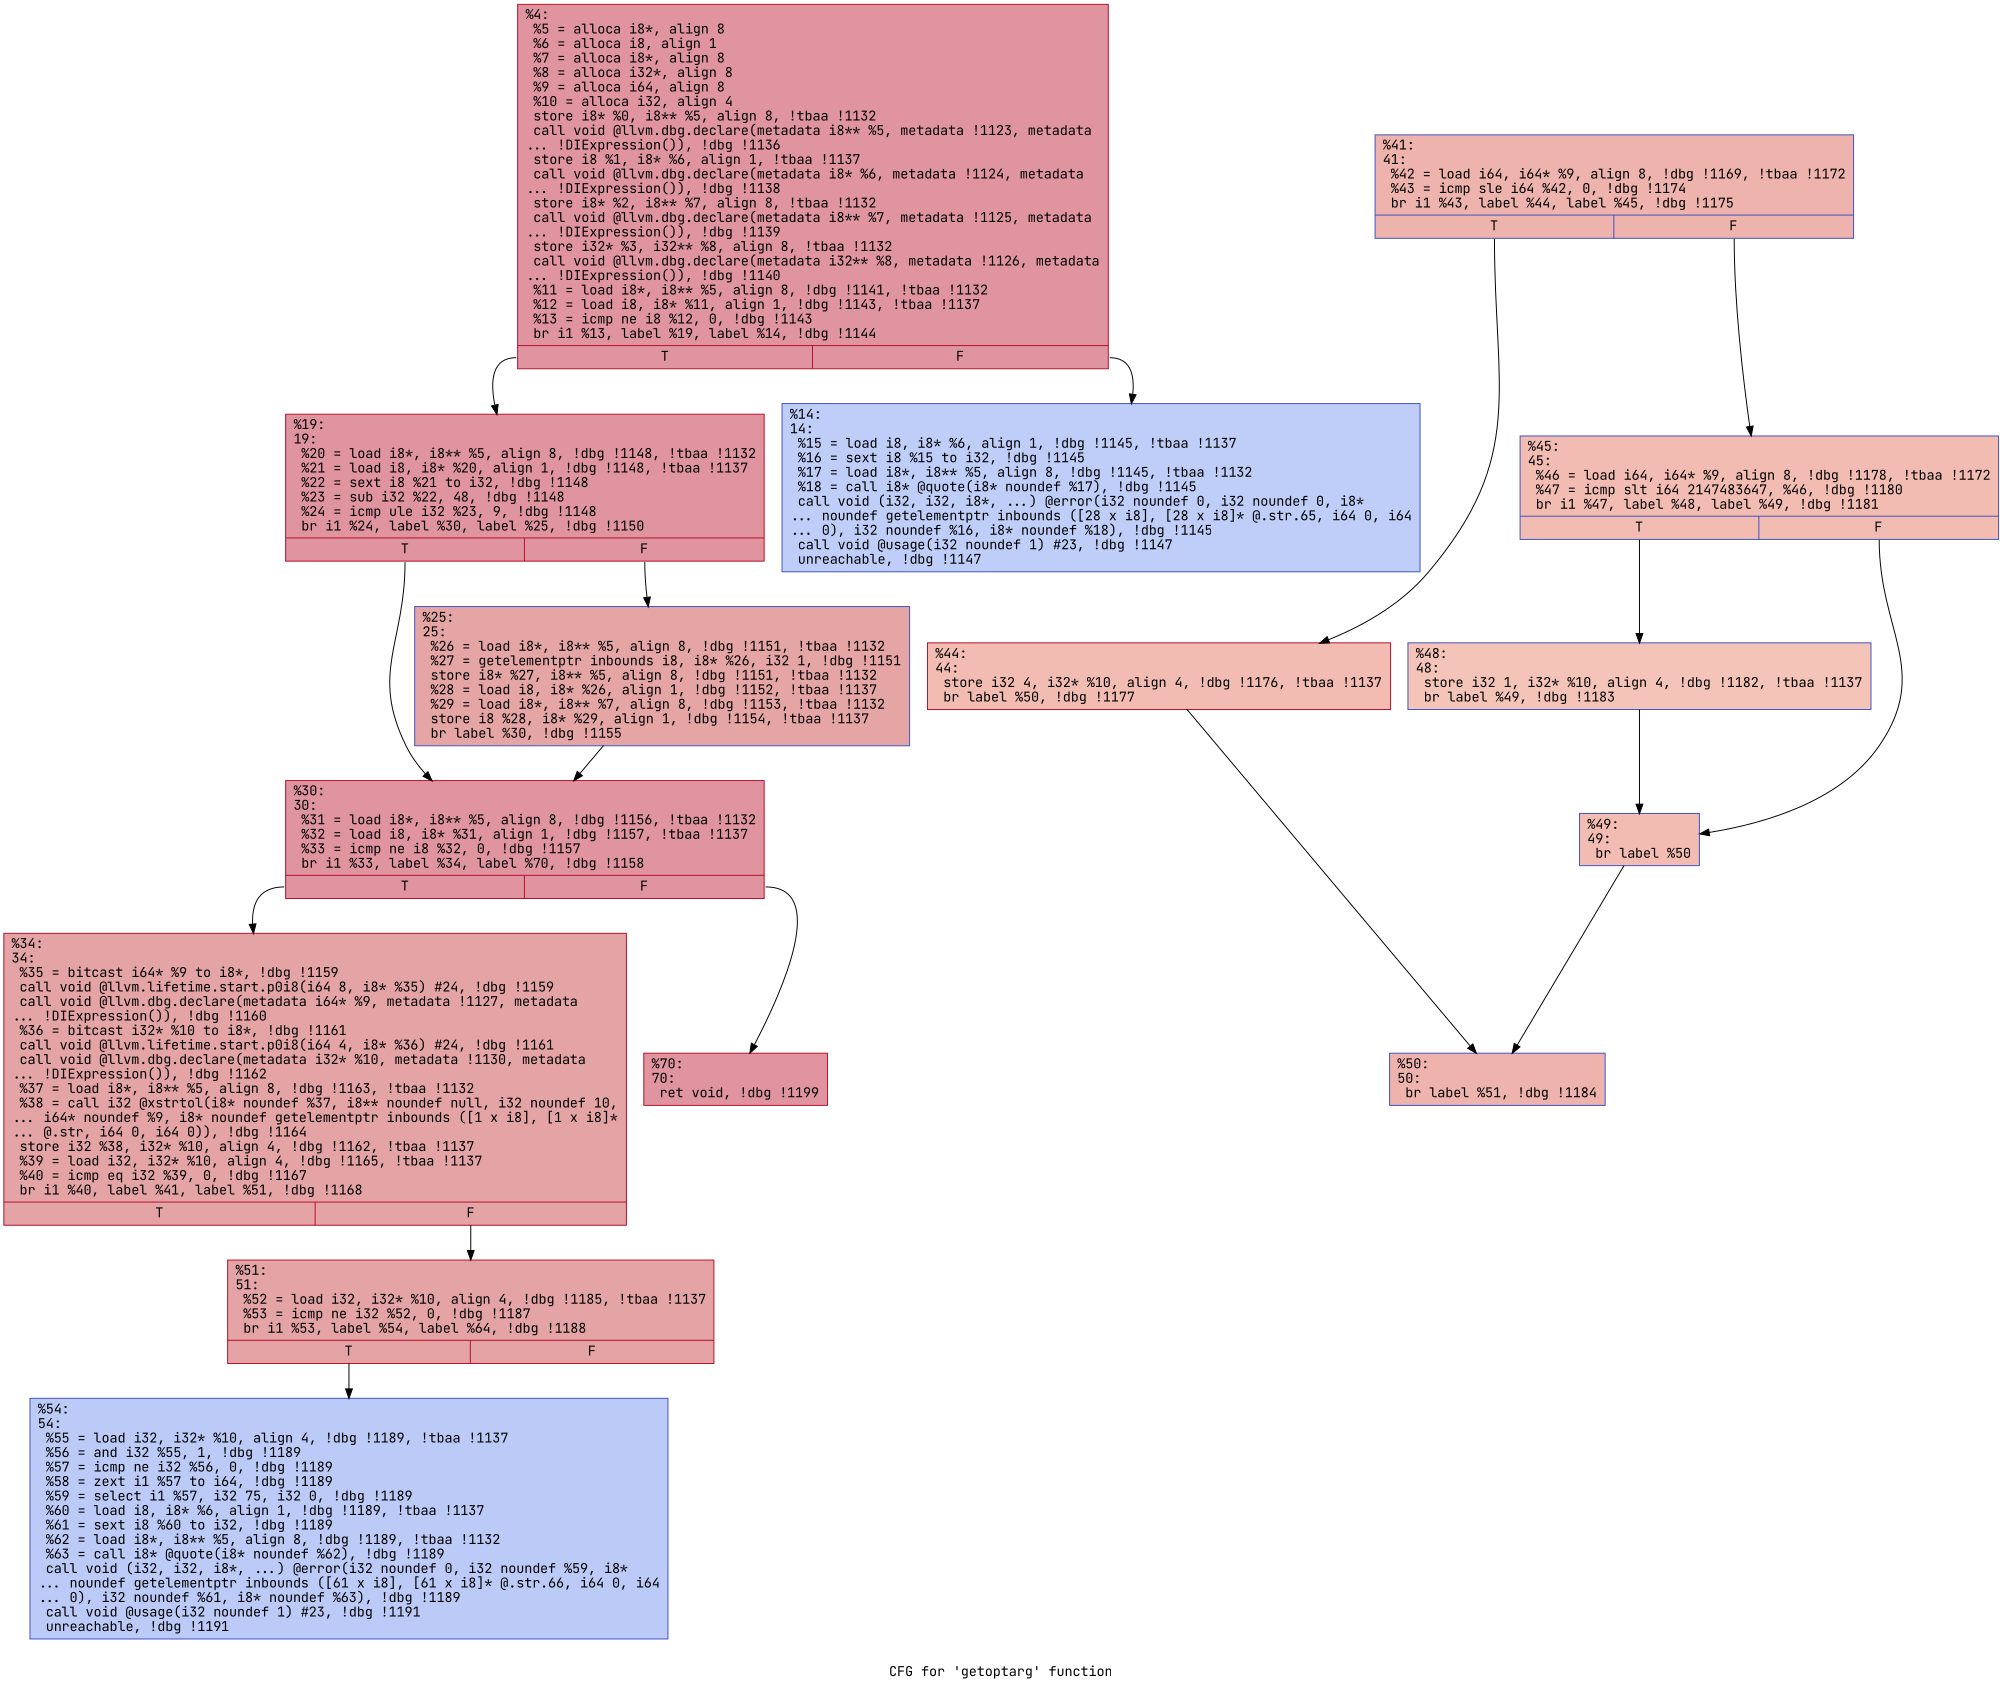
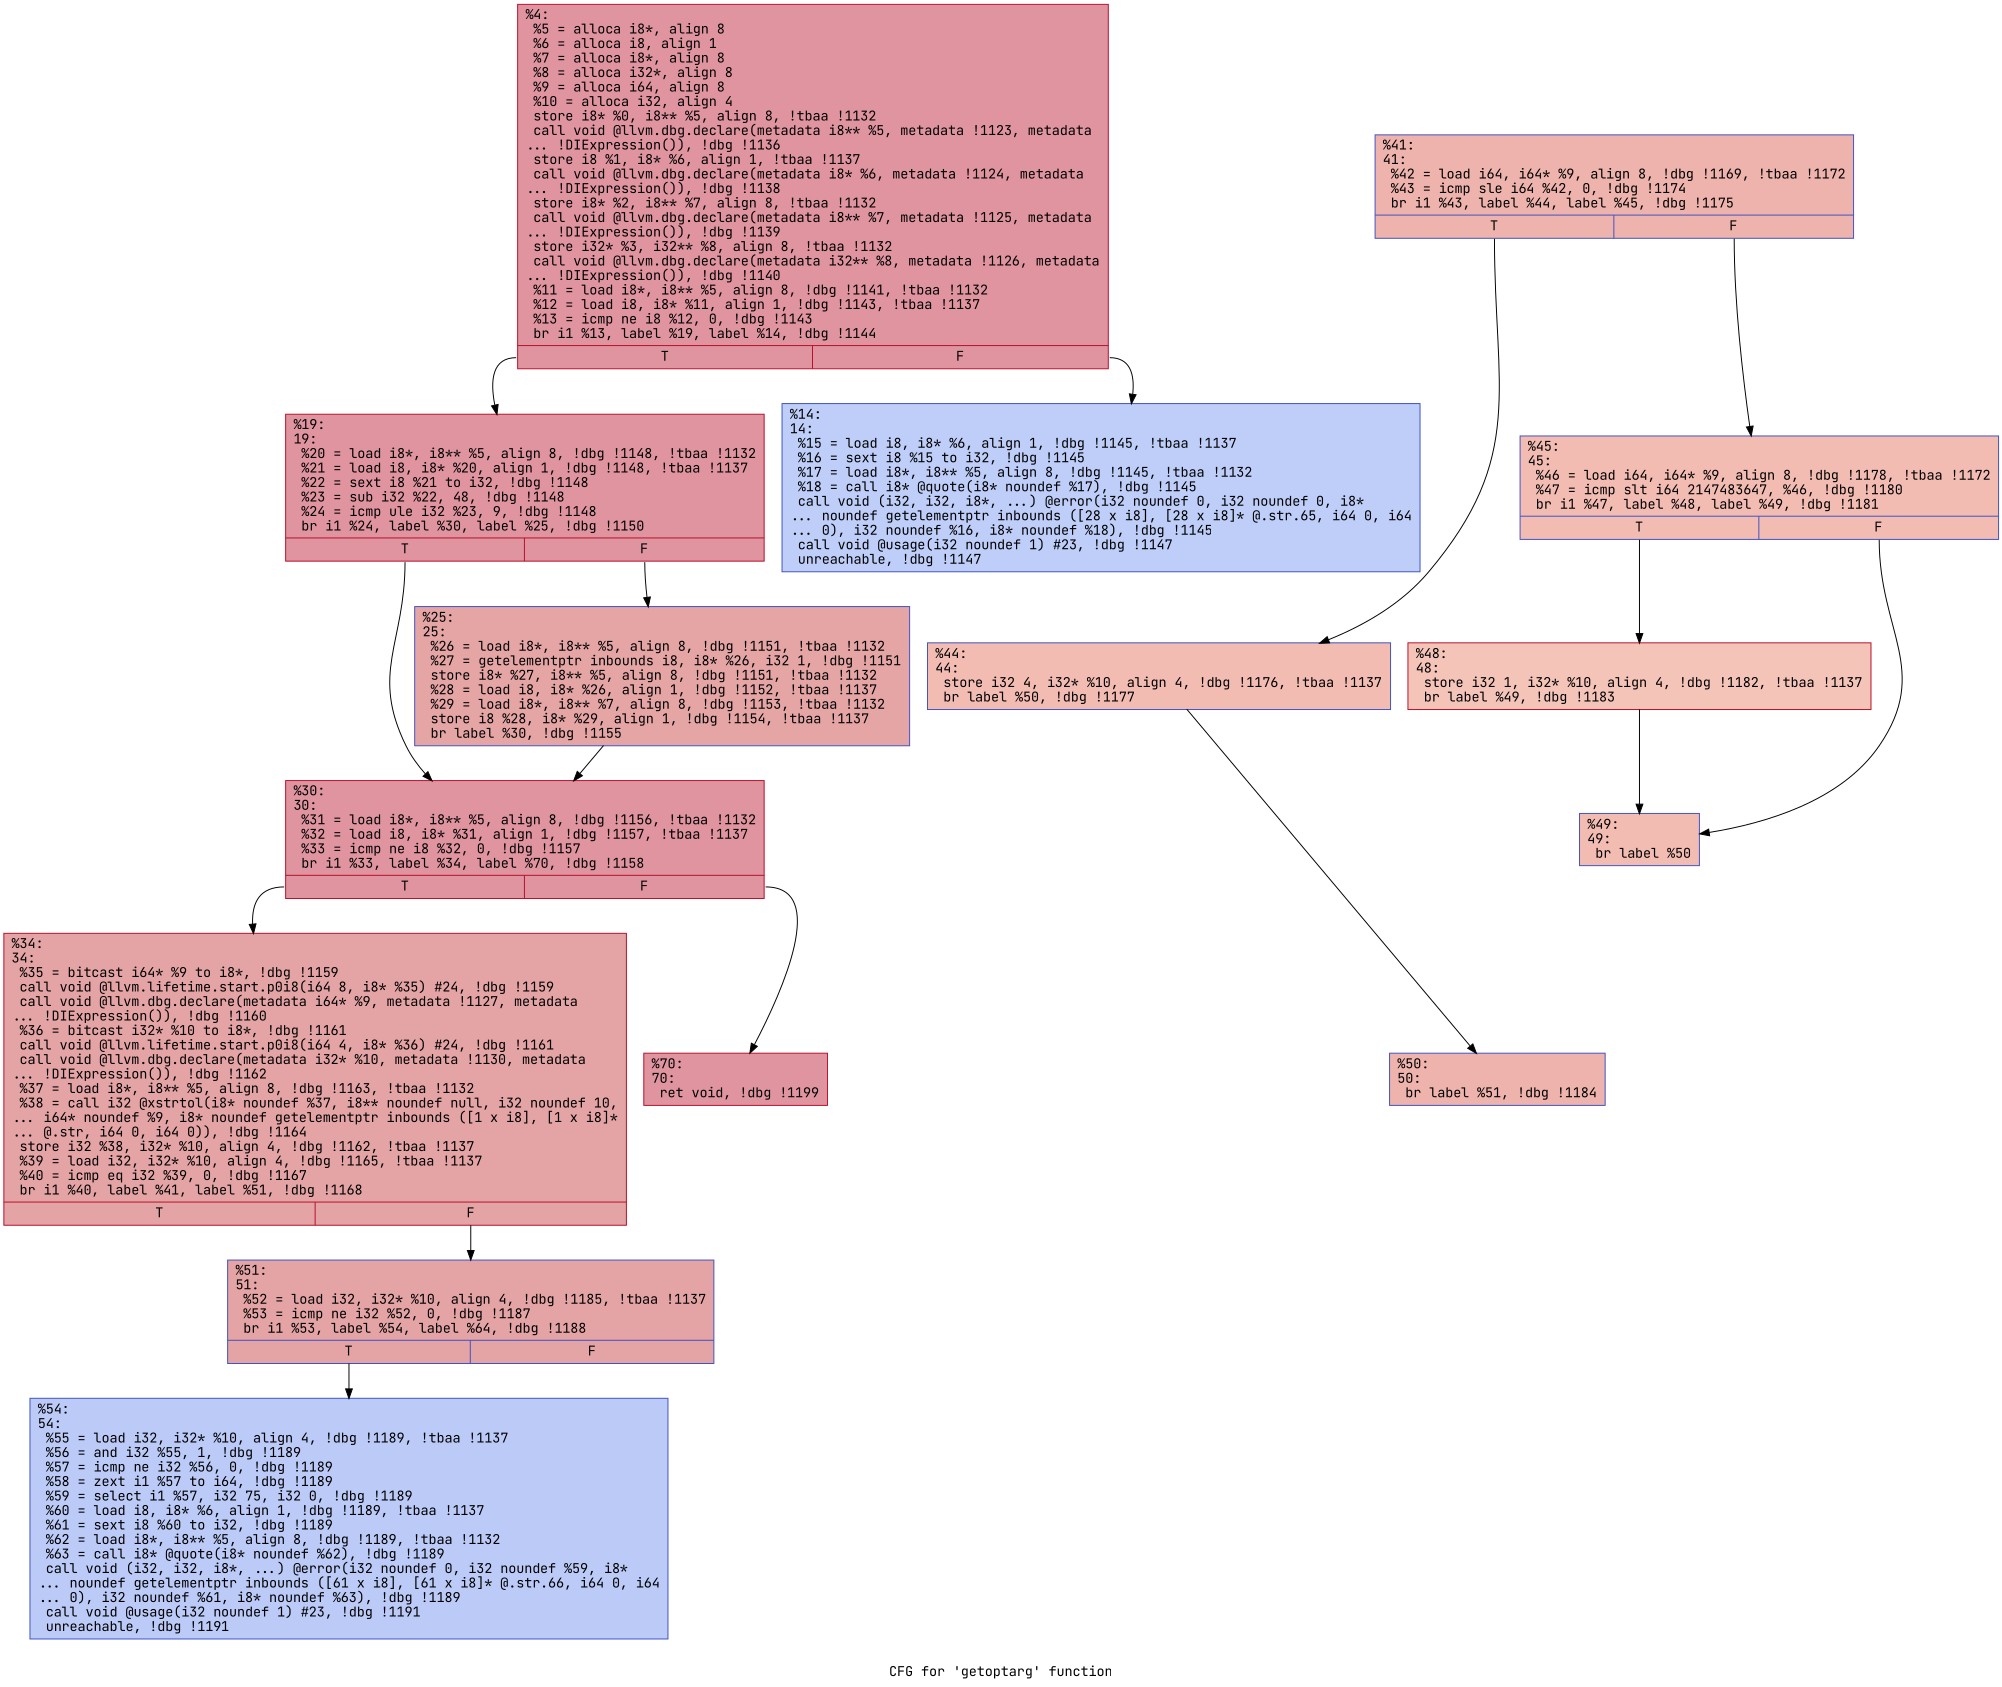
(1159, 676) -> (1159, 676)
(1639, 676) -> (1639, 676)
(1571, 955) -> none
(471, 1312) -> (471, 1312)
